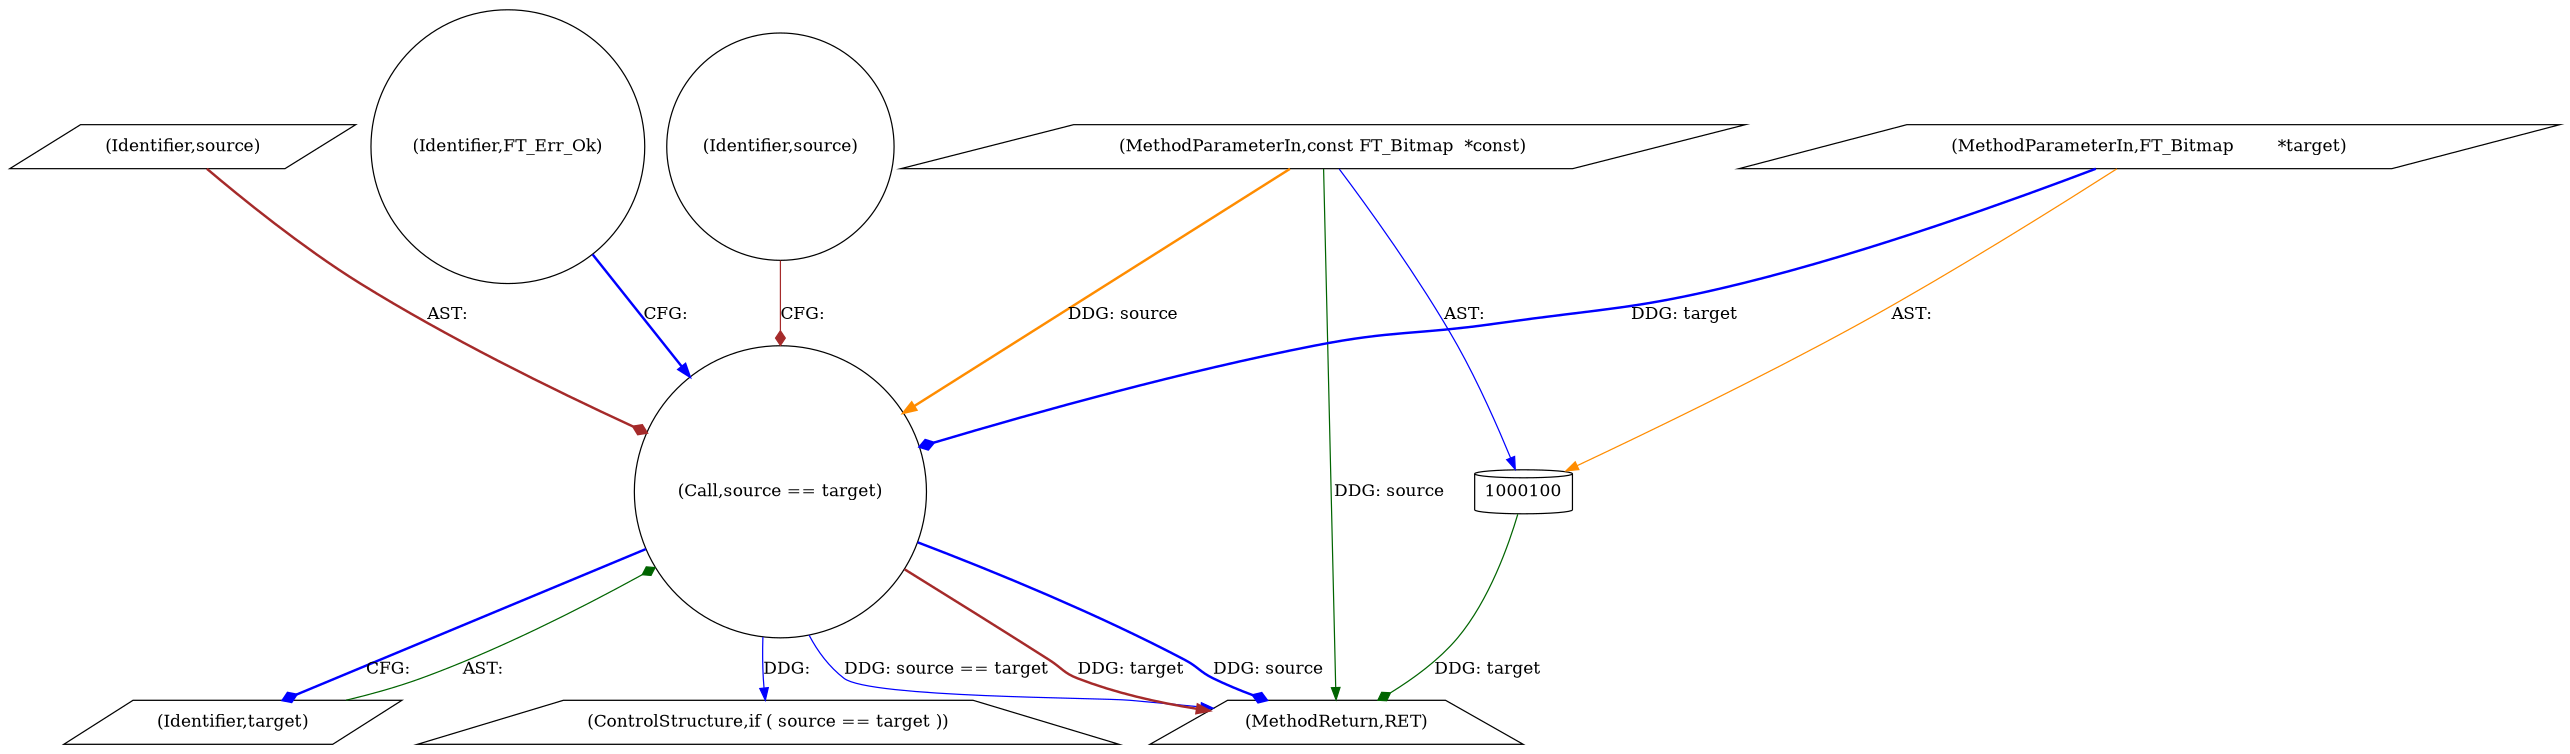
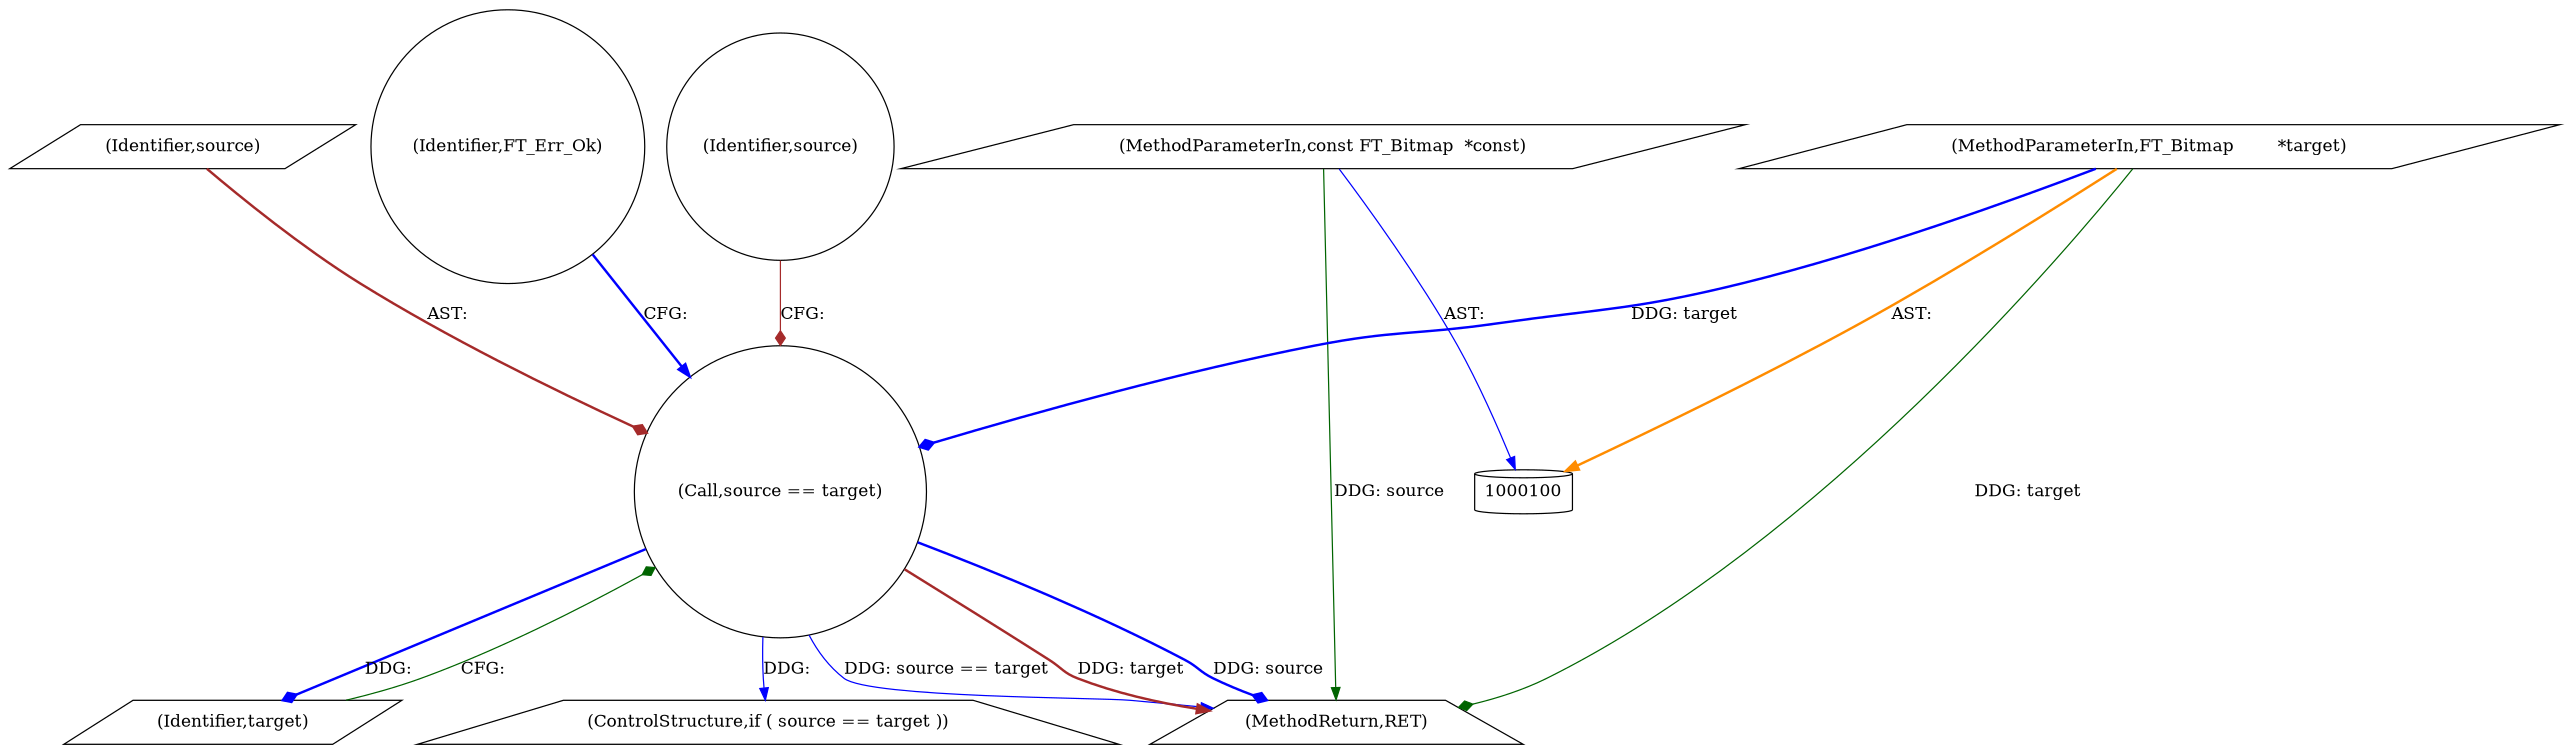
(1102, 288) -> none
(1853, 327) -> (1853, 327)
(1473, 617) -> (1835, 479)
(391, 669) -> (391, 669)
(486, 669) -> (486, 669)
